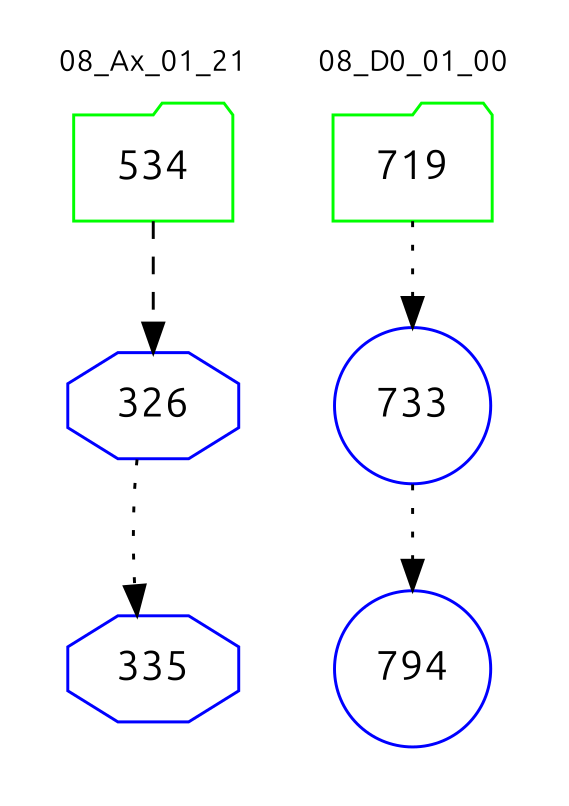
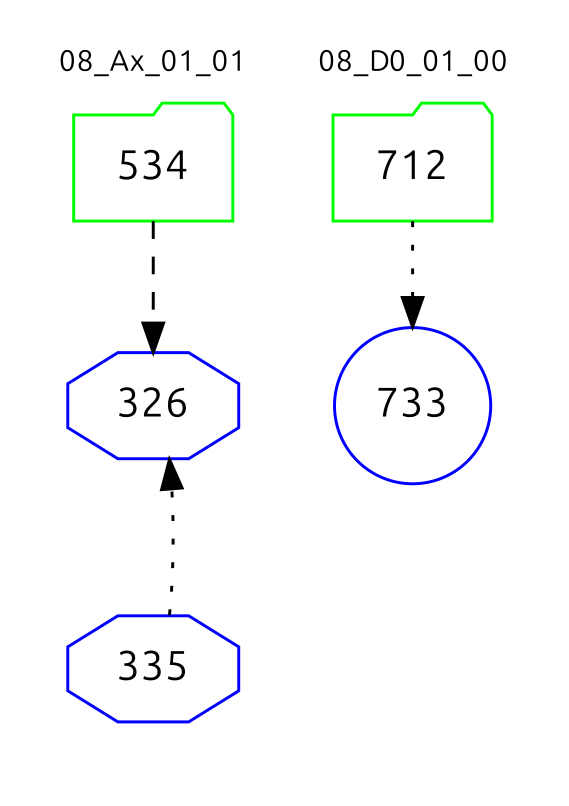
(153, 63) -> (153, 63)
(413, 168) -> (413, 168)
(133, 522) -> (173, 552)
(413, 669) -> none
